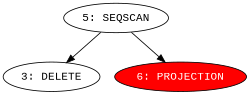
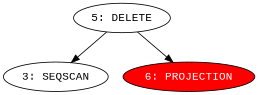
(116, 18) -> (122, 18)
(52, 77) -> (56, 77)
